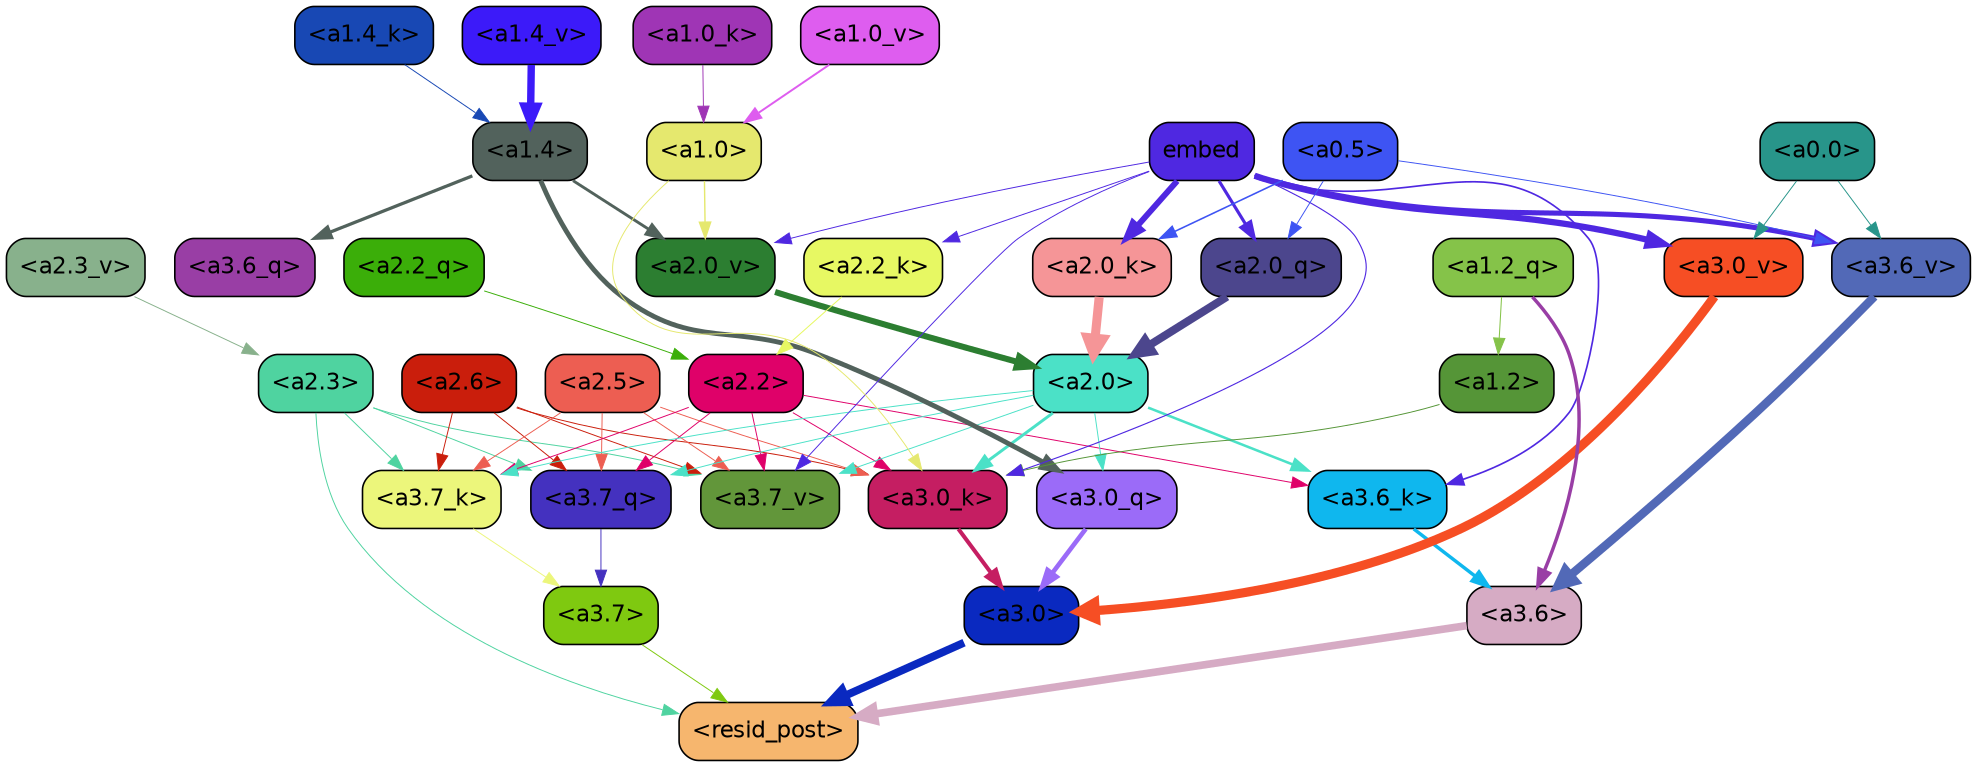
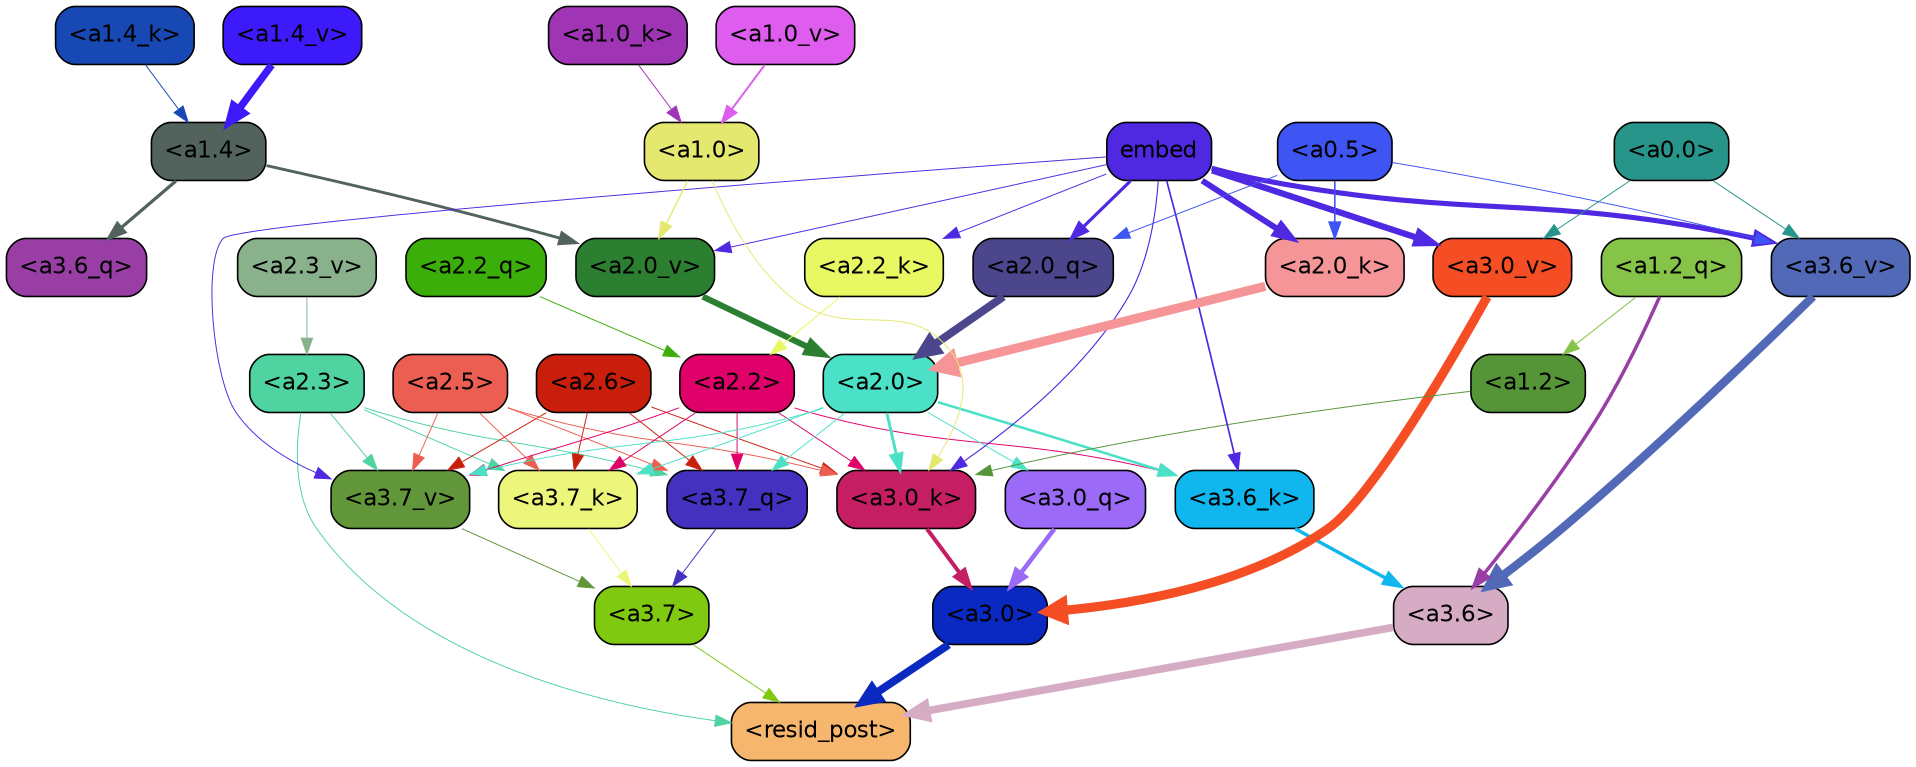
(855, 370) -> none
none -> (521, 555)
